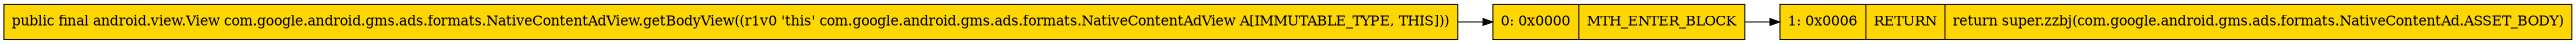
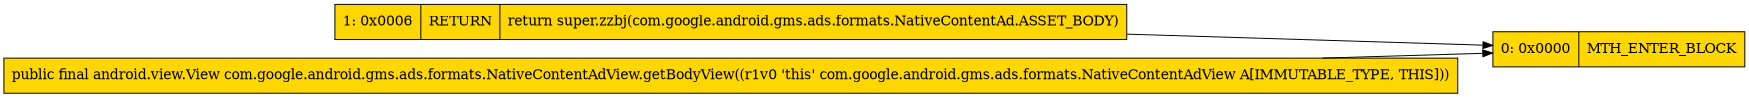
(1757, 22) -> (1305, 40)
